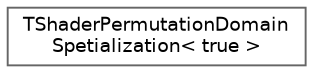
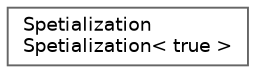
(157, 37) -> (128, 37)
